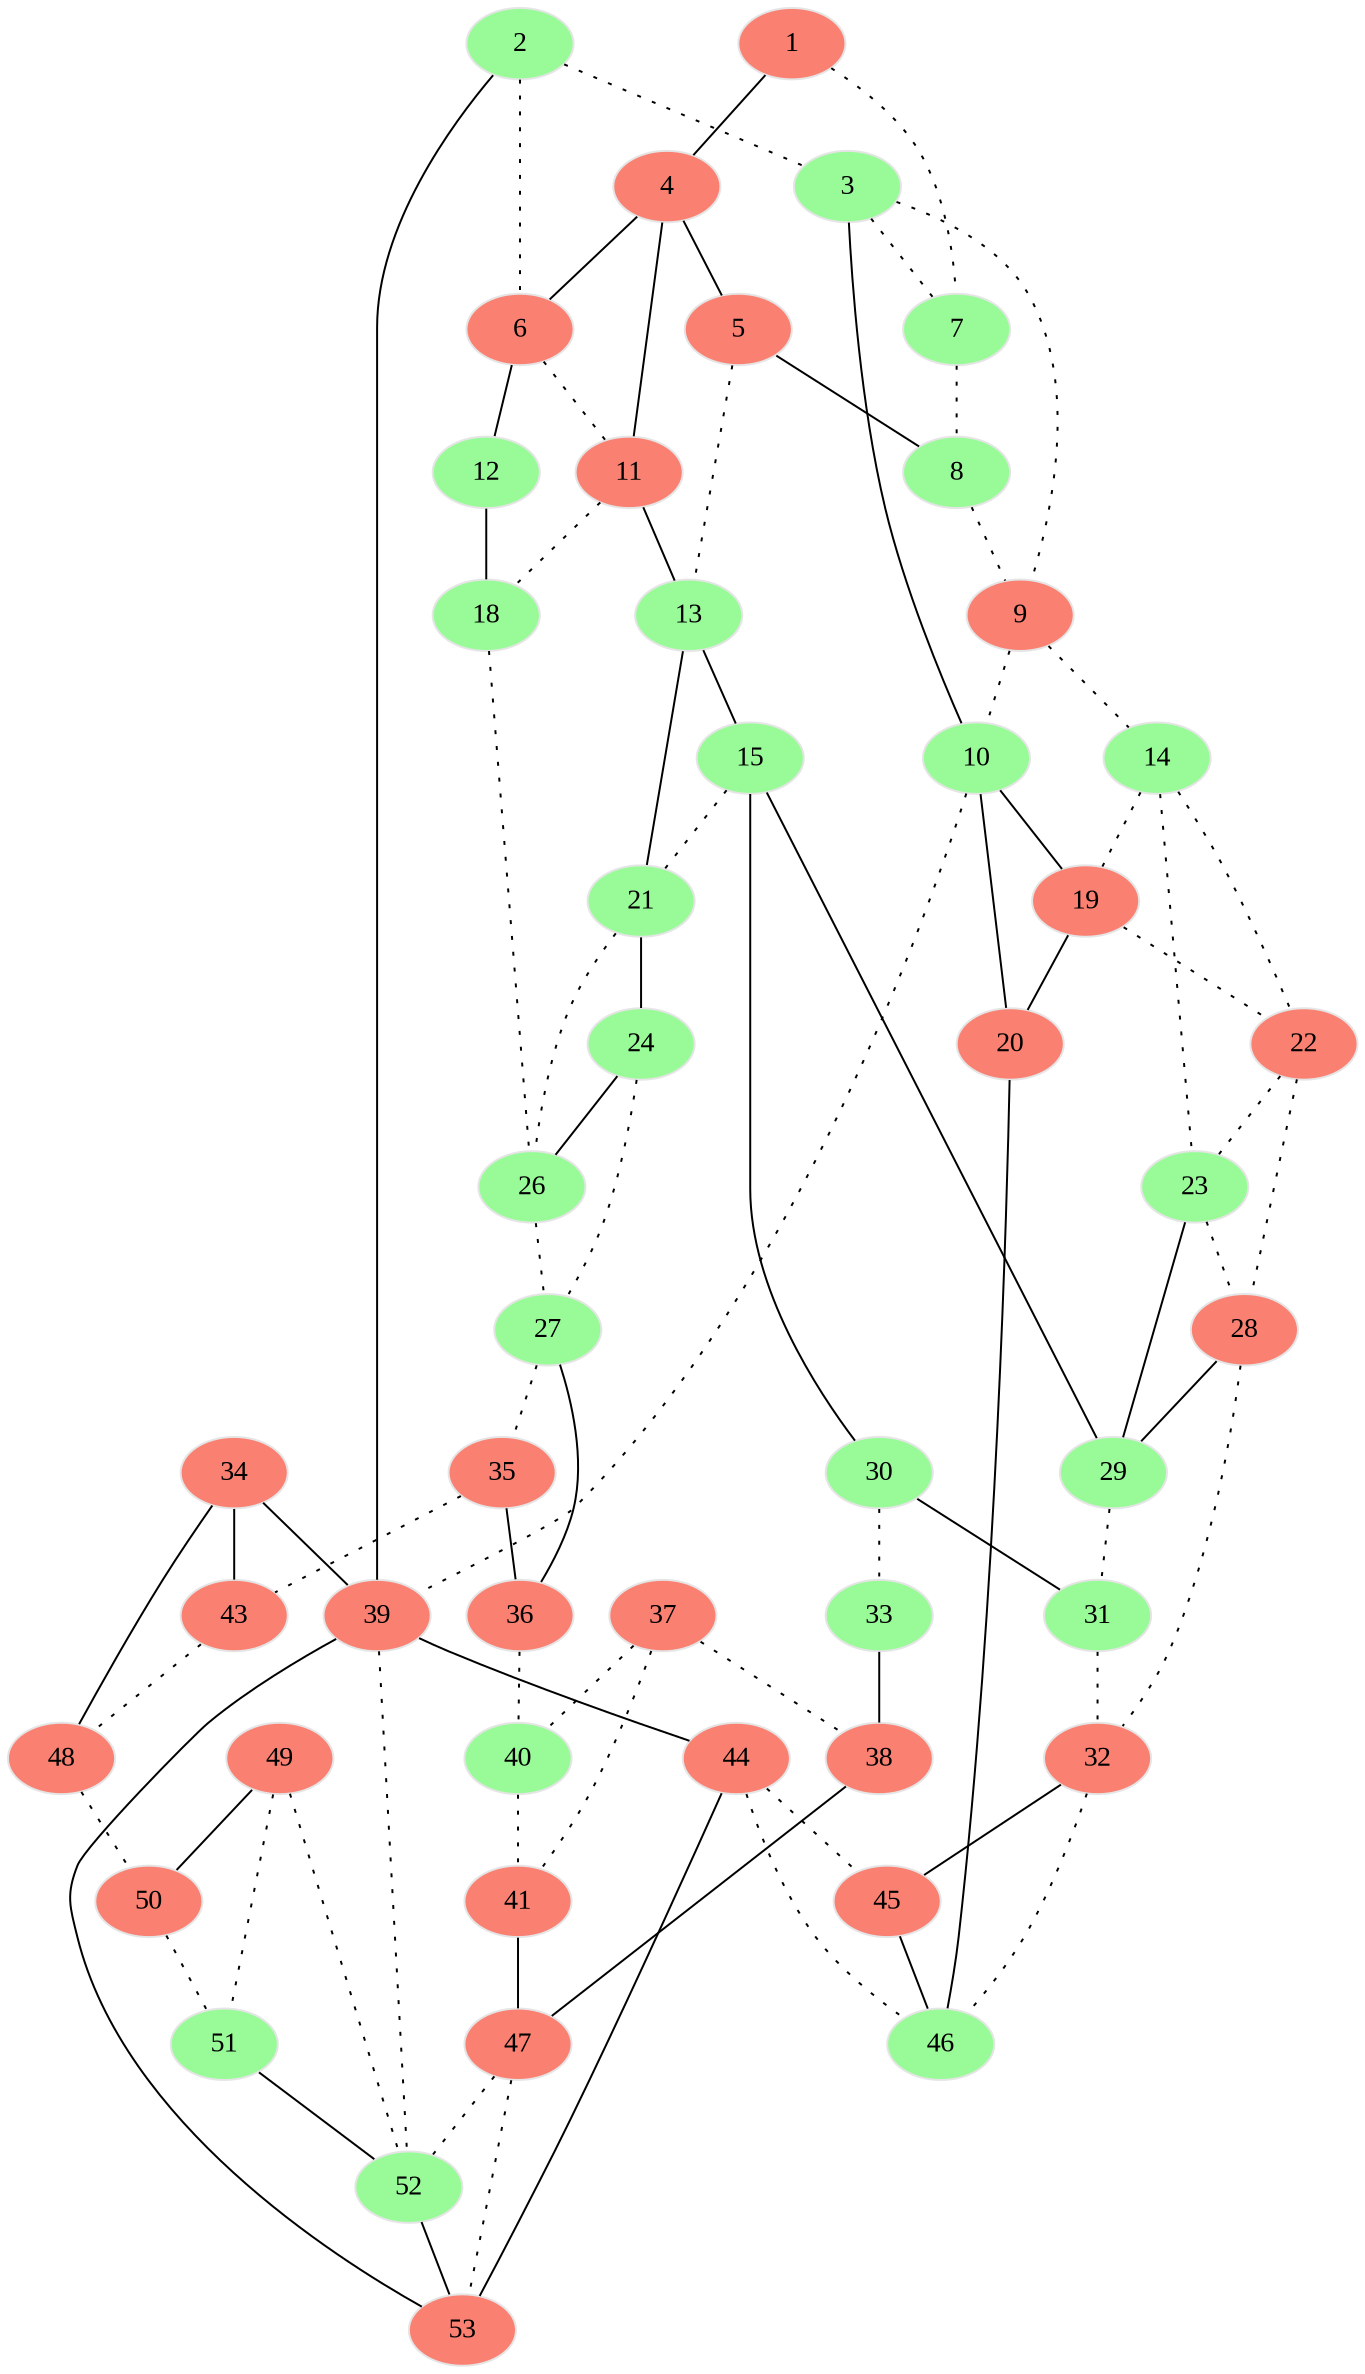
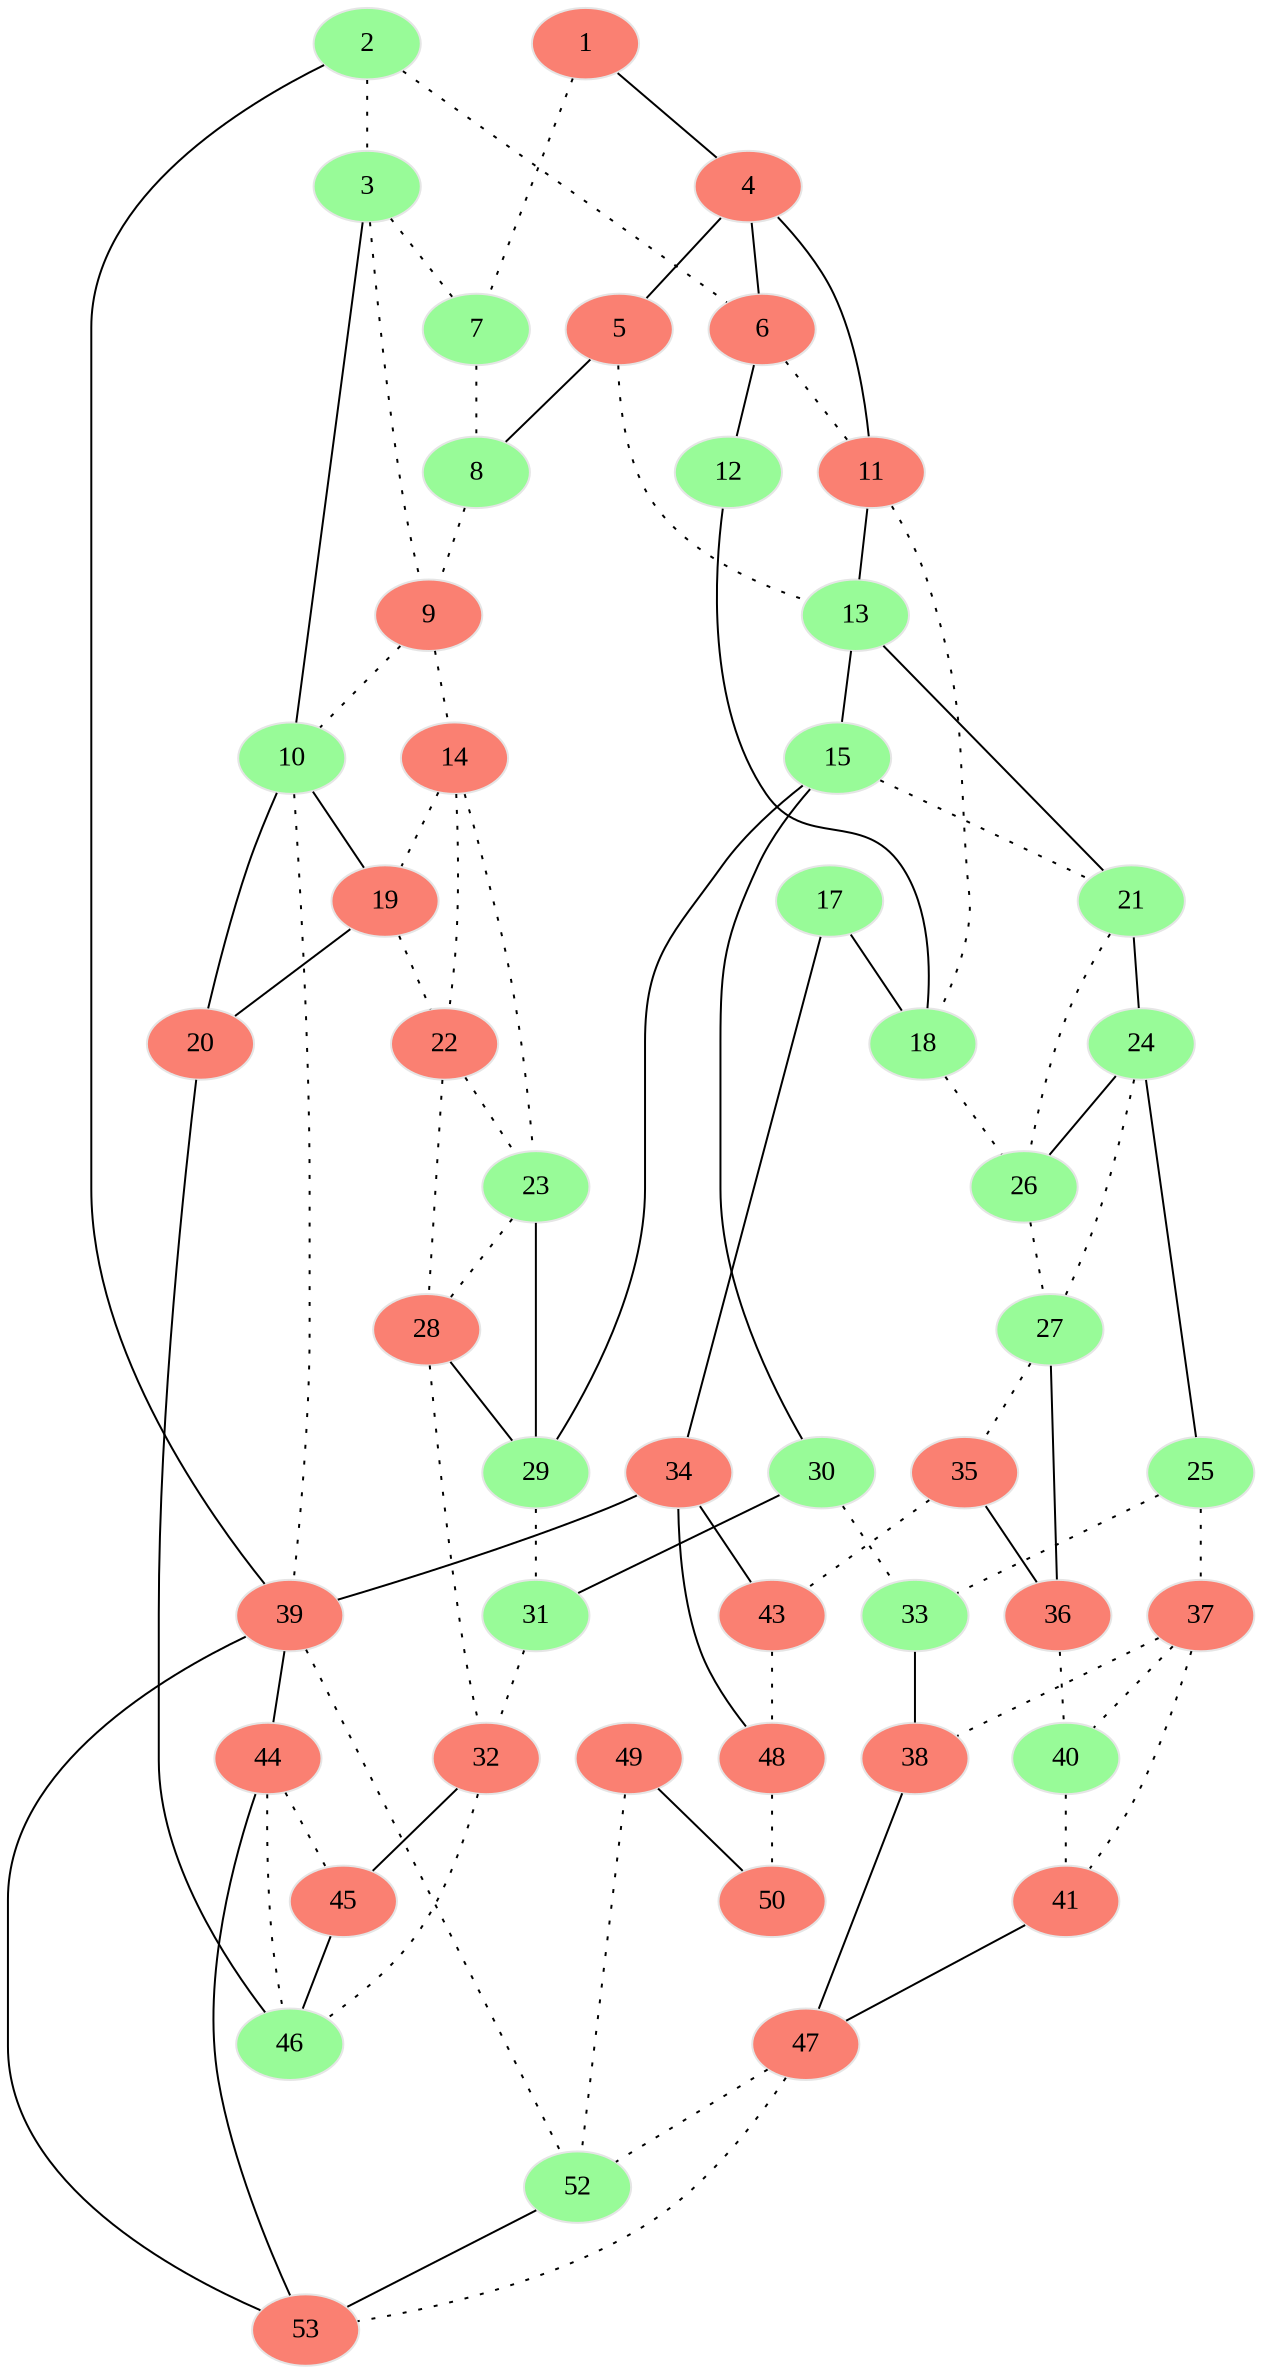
(1157, 758) -> (455, 758)
none -> (830, 901)
none -> (1201, 1473)
(224, 2044) -> none
